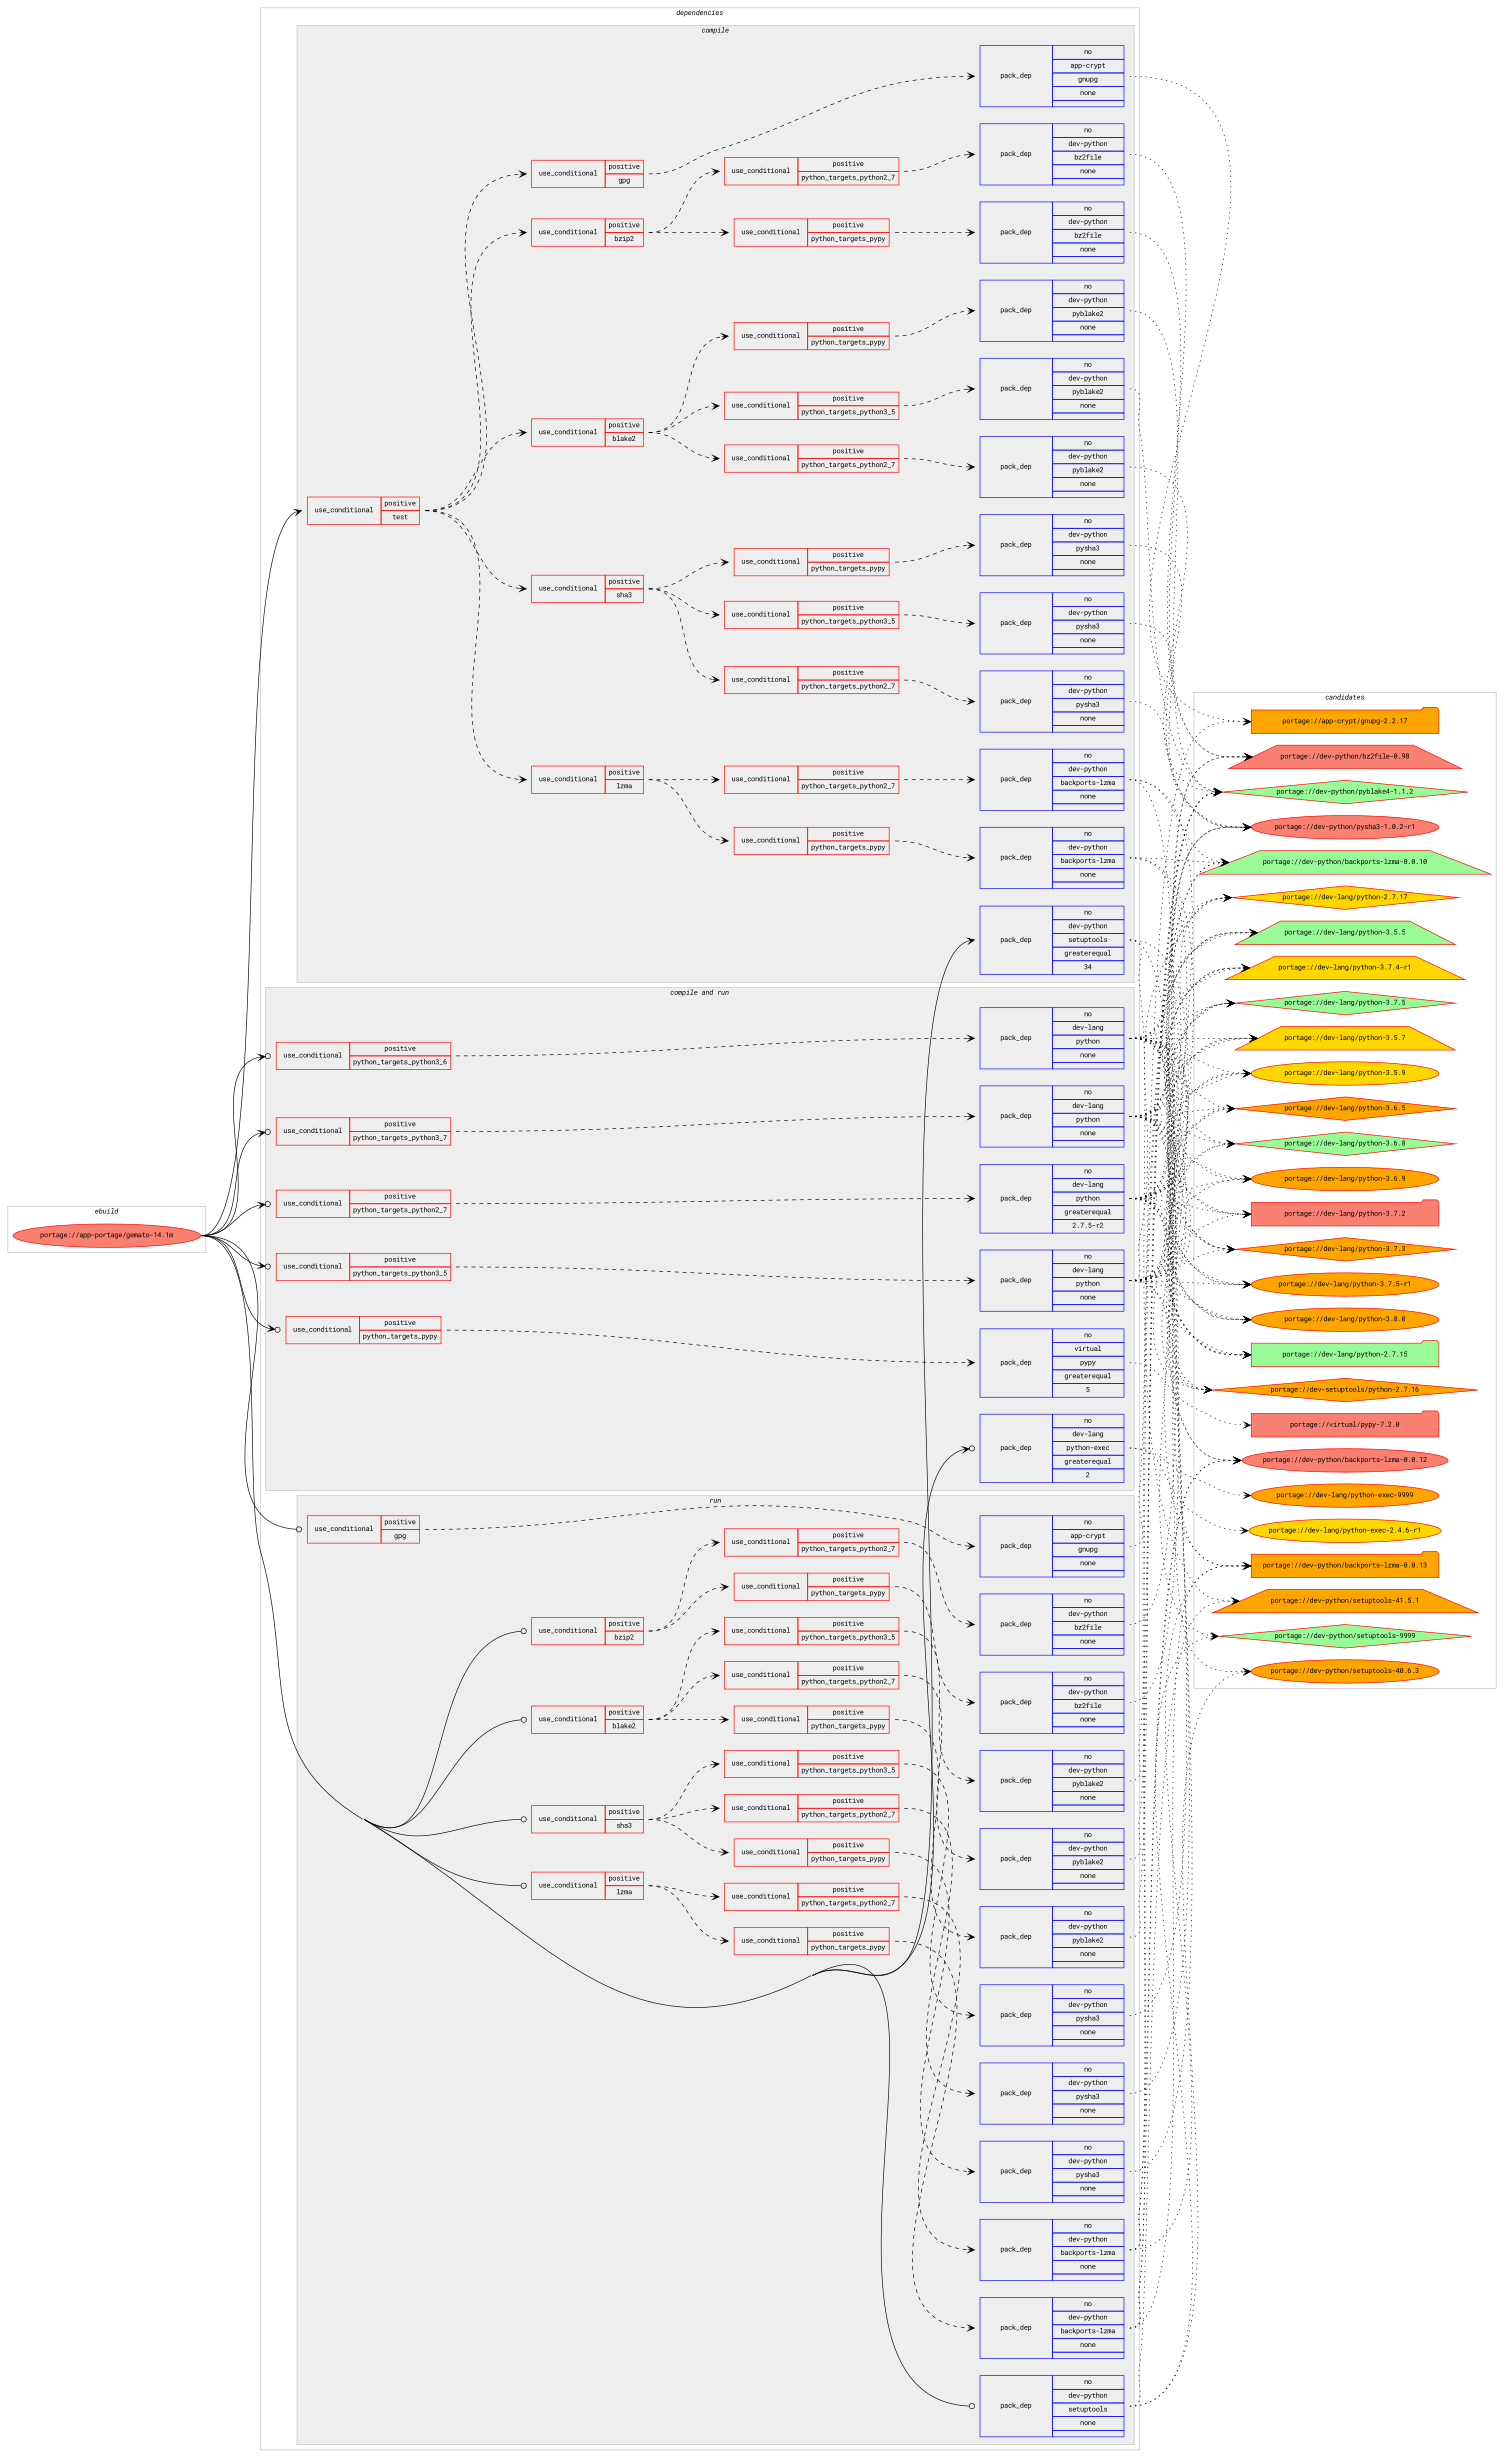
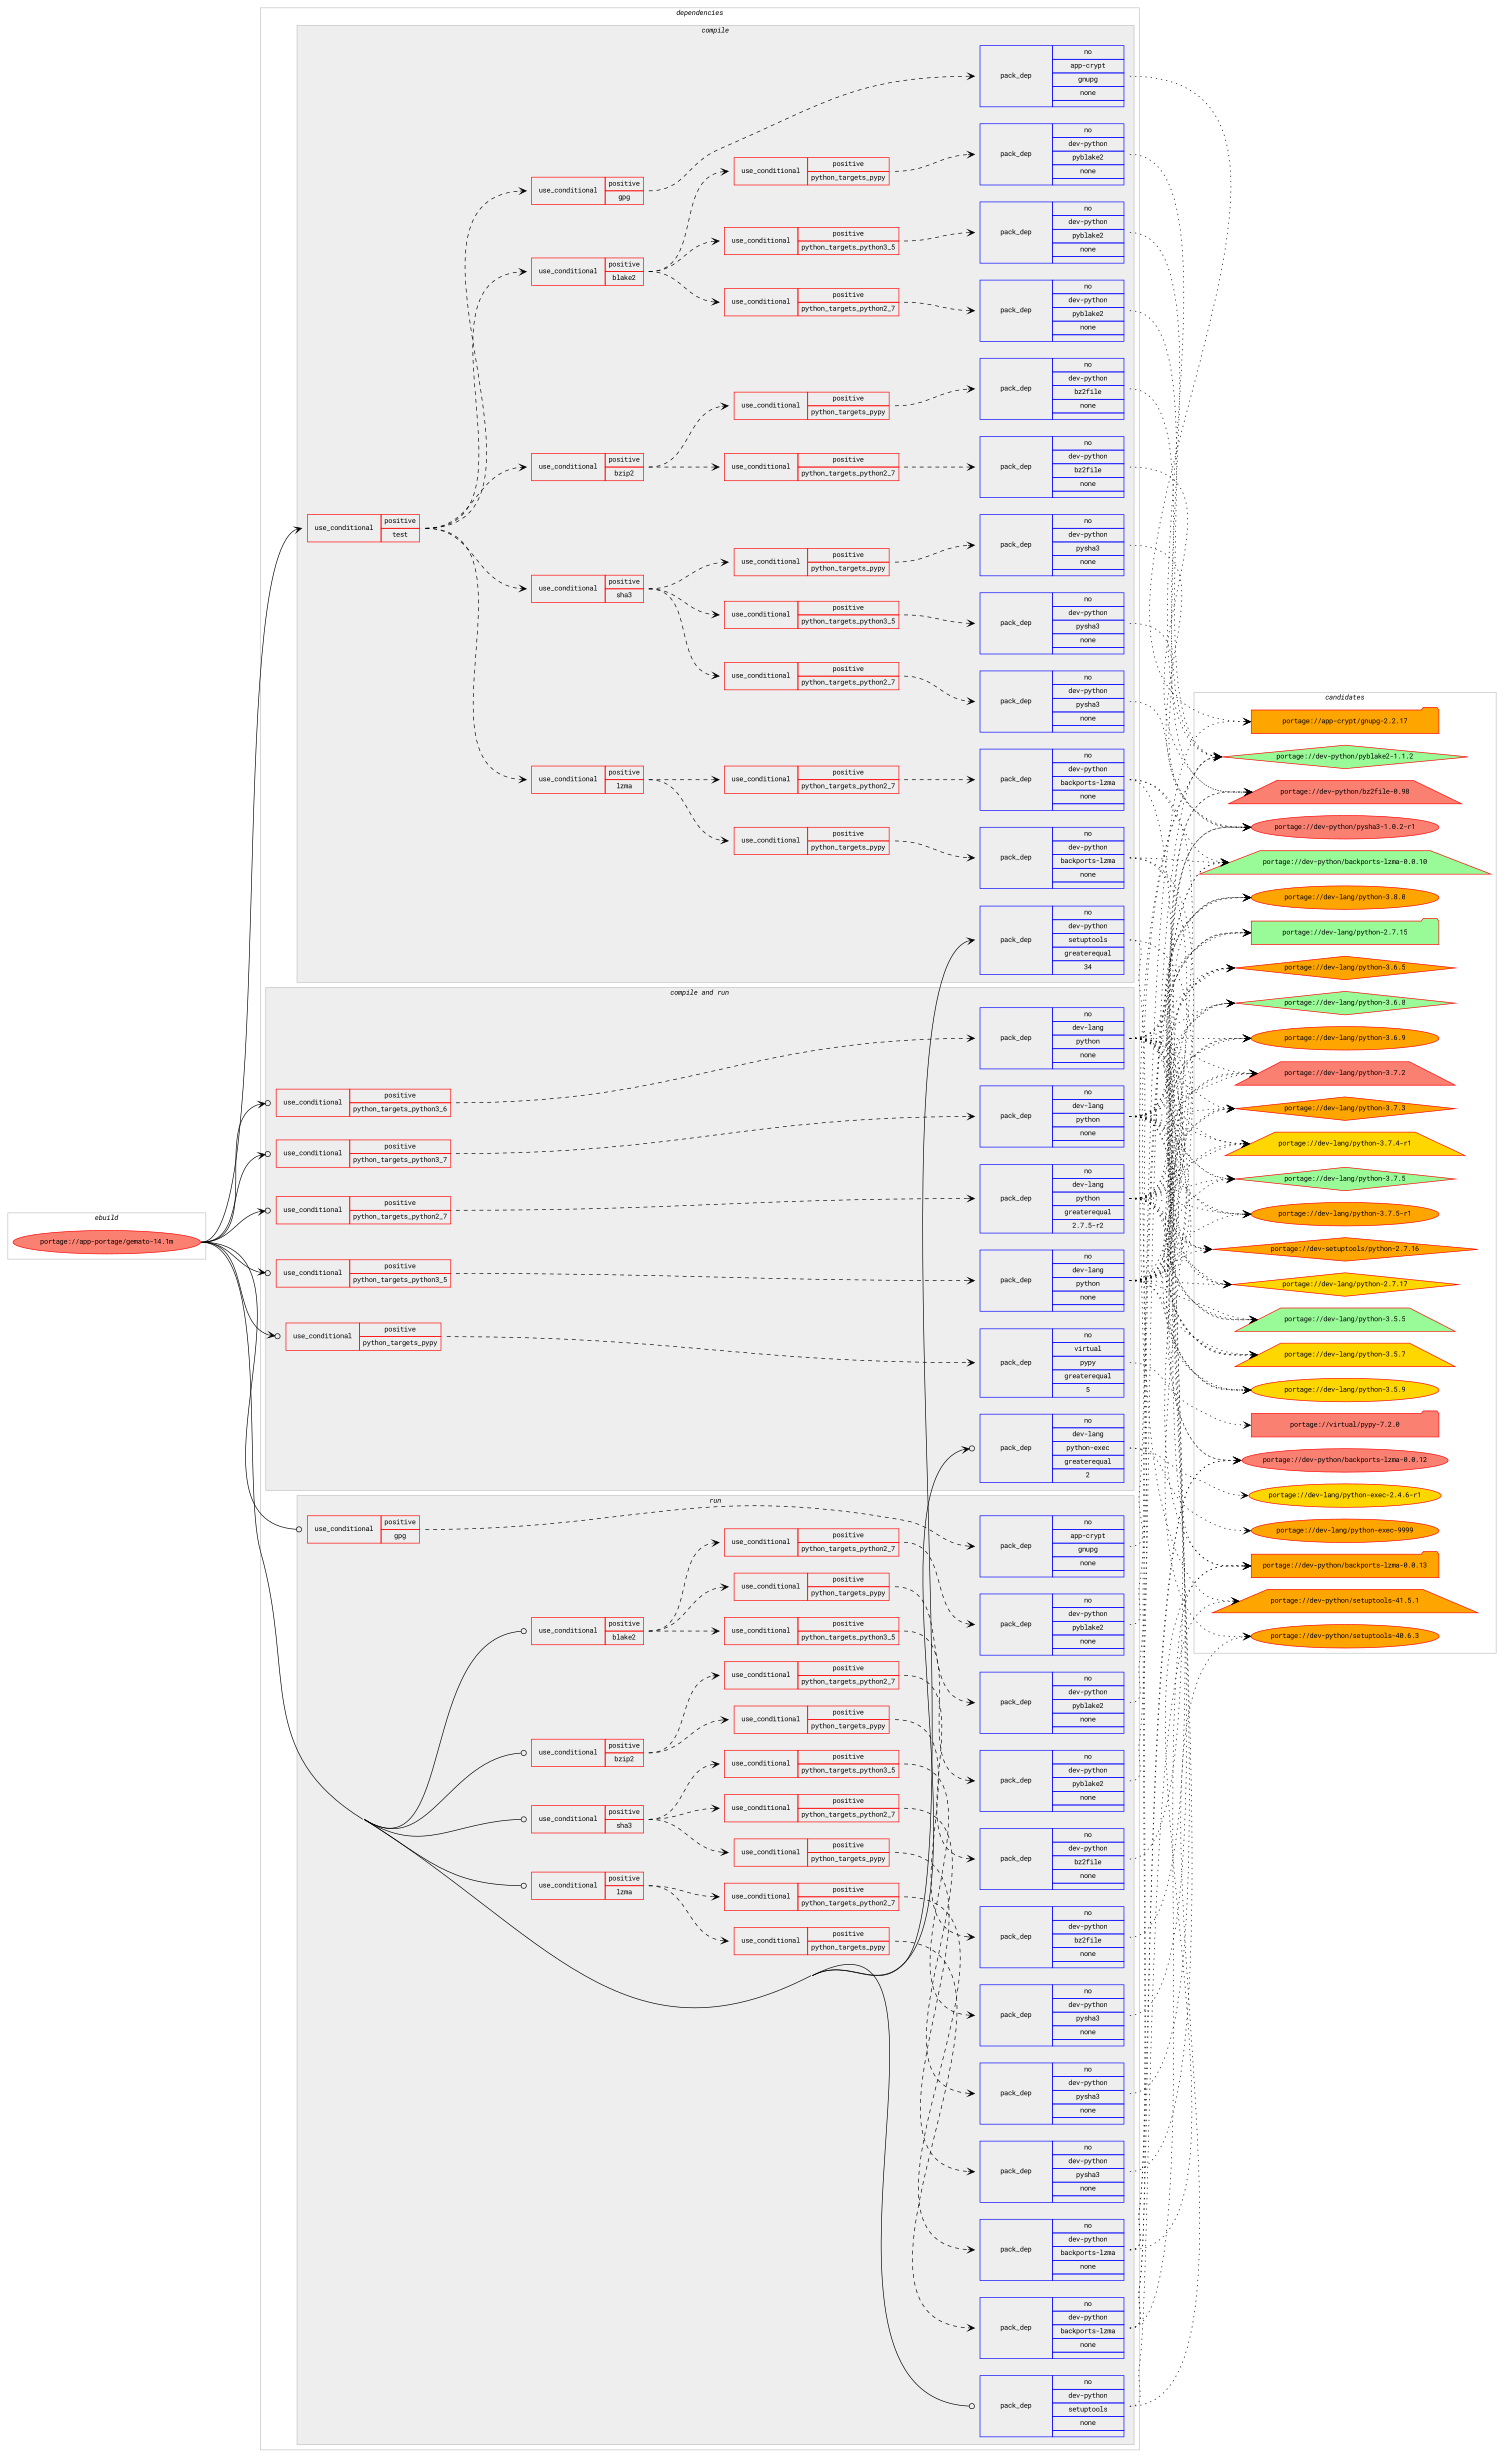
(1345, 792) -> (1345, 757)
(1345, 1214) -> (1345, 1073)
(1345, 1636) -> none
